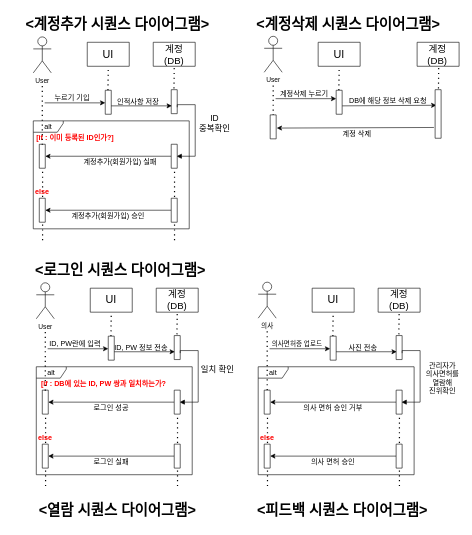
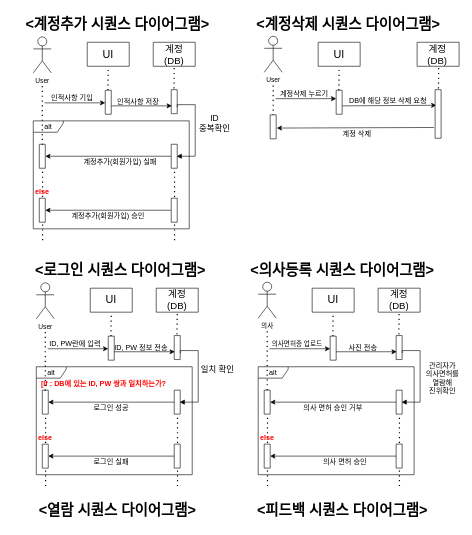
(72, 98) -> (72, 98)
(75, 138) -> none
none -> (342, 270)
(333, 462) -> (345, 462)
